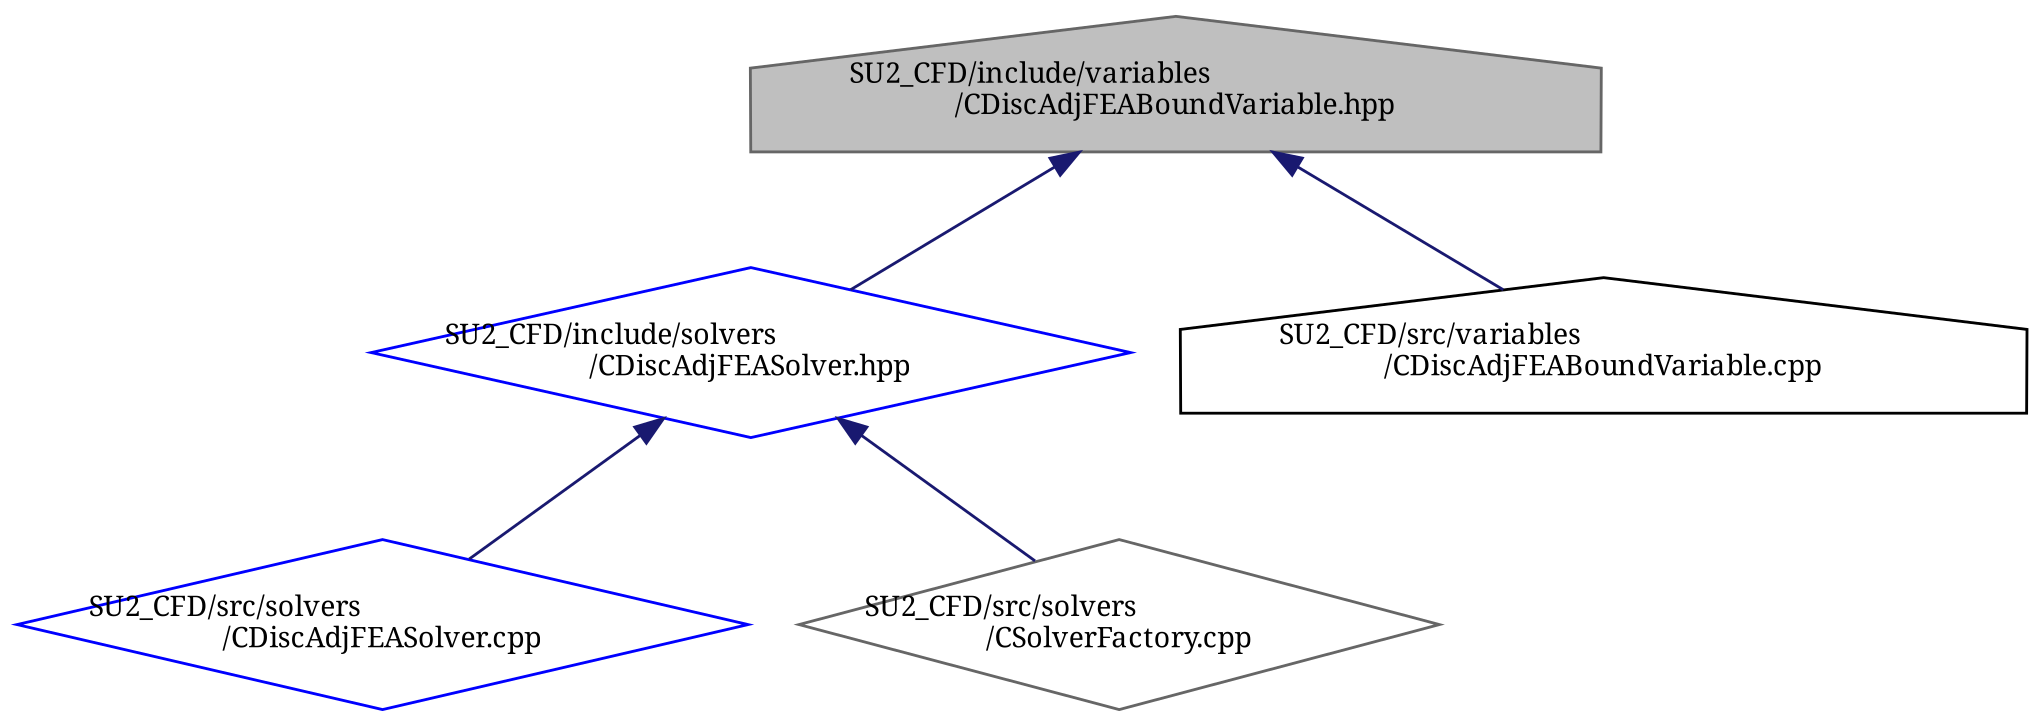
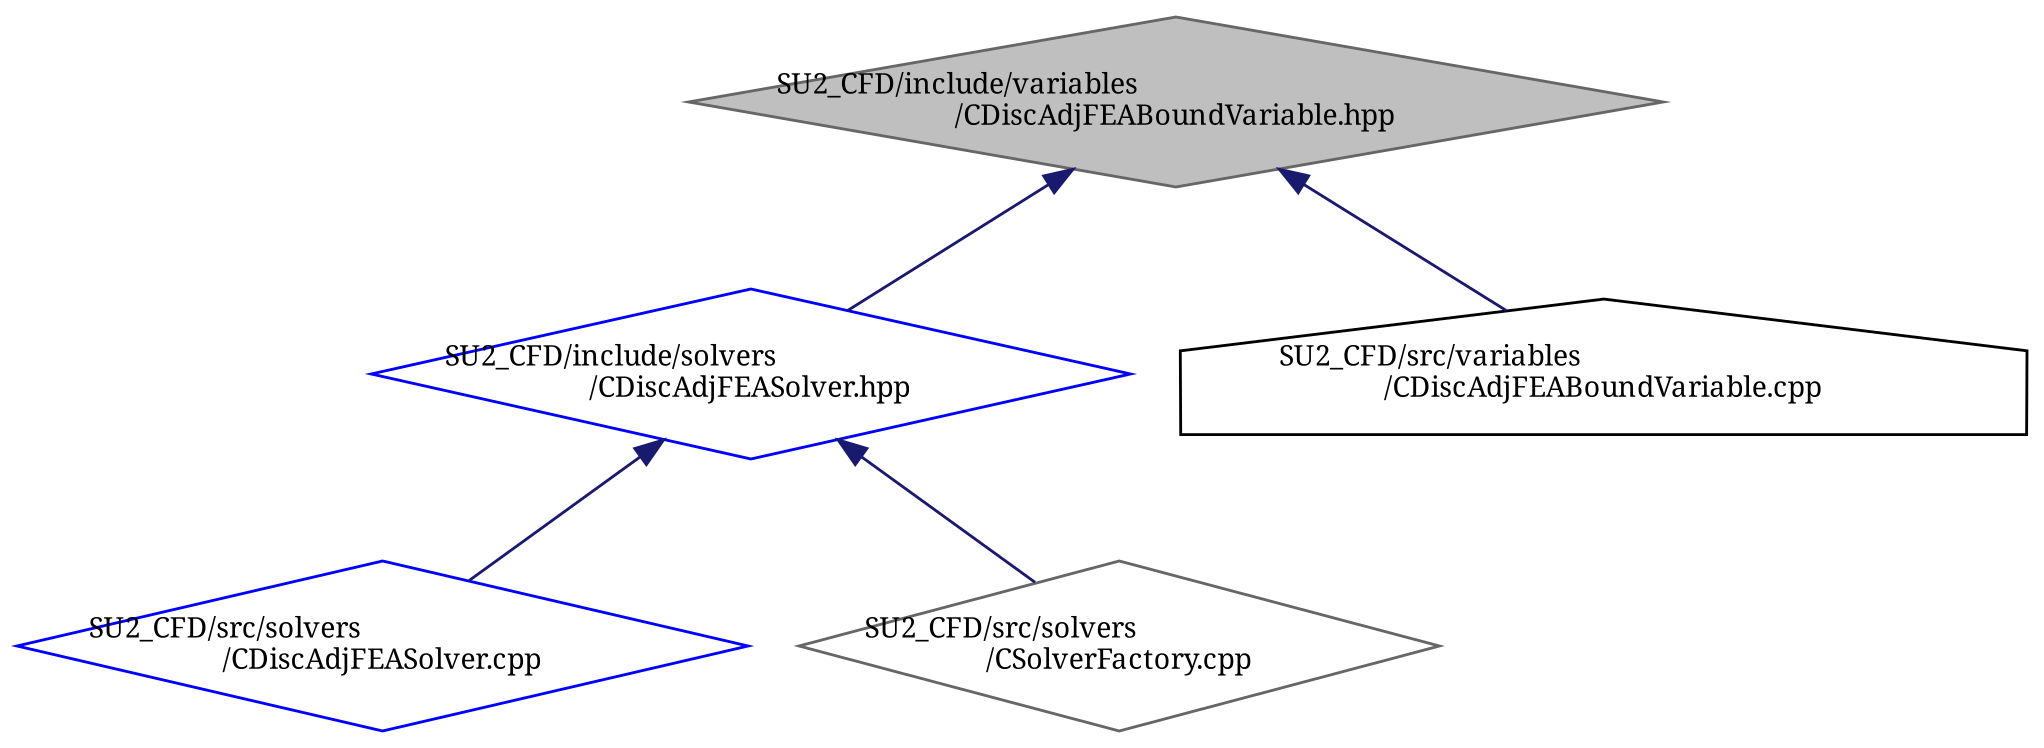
(1176, 91) -> (1176, 102)
